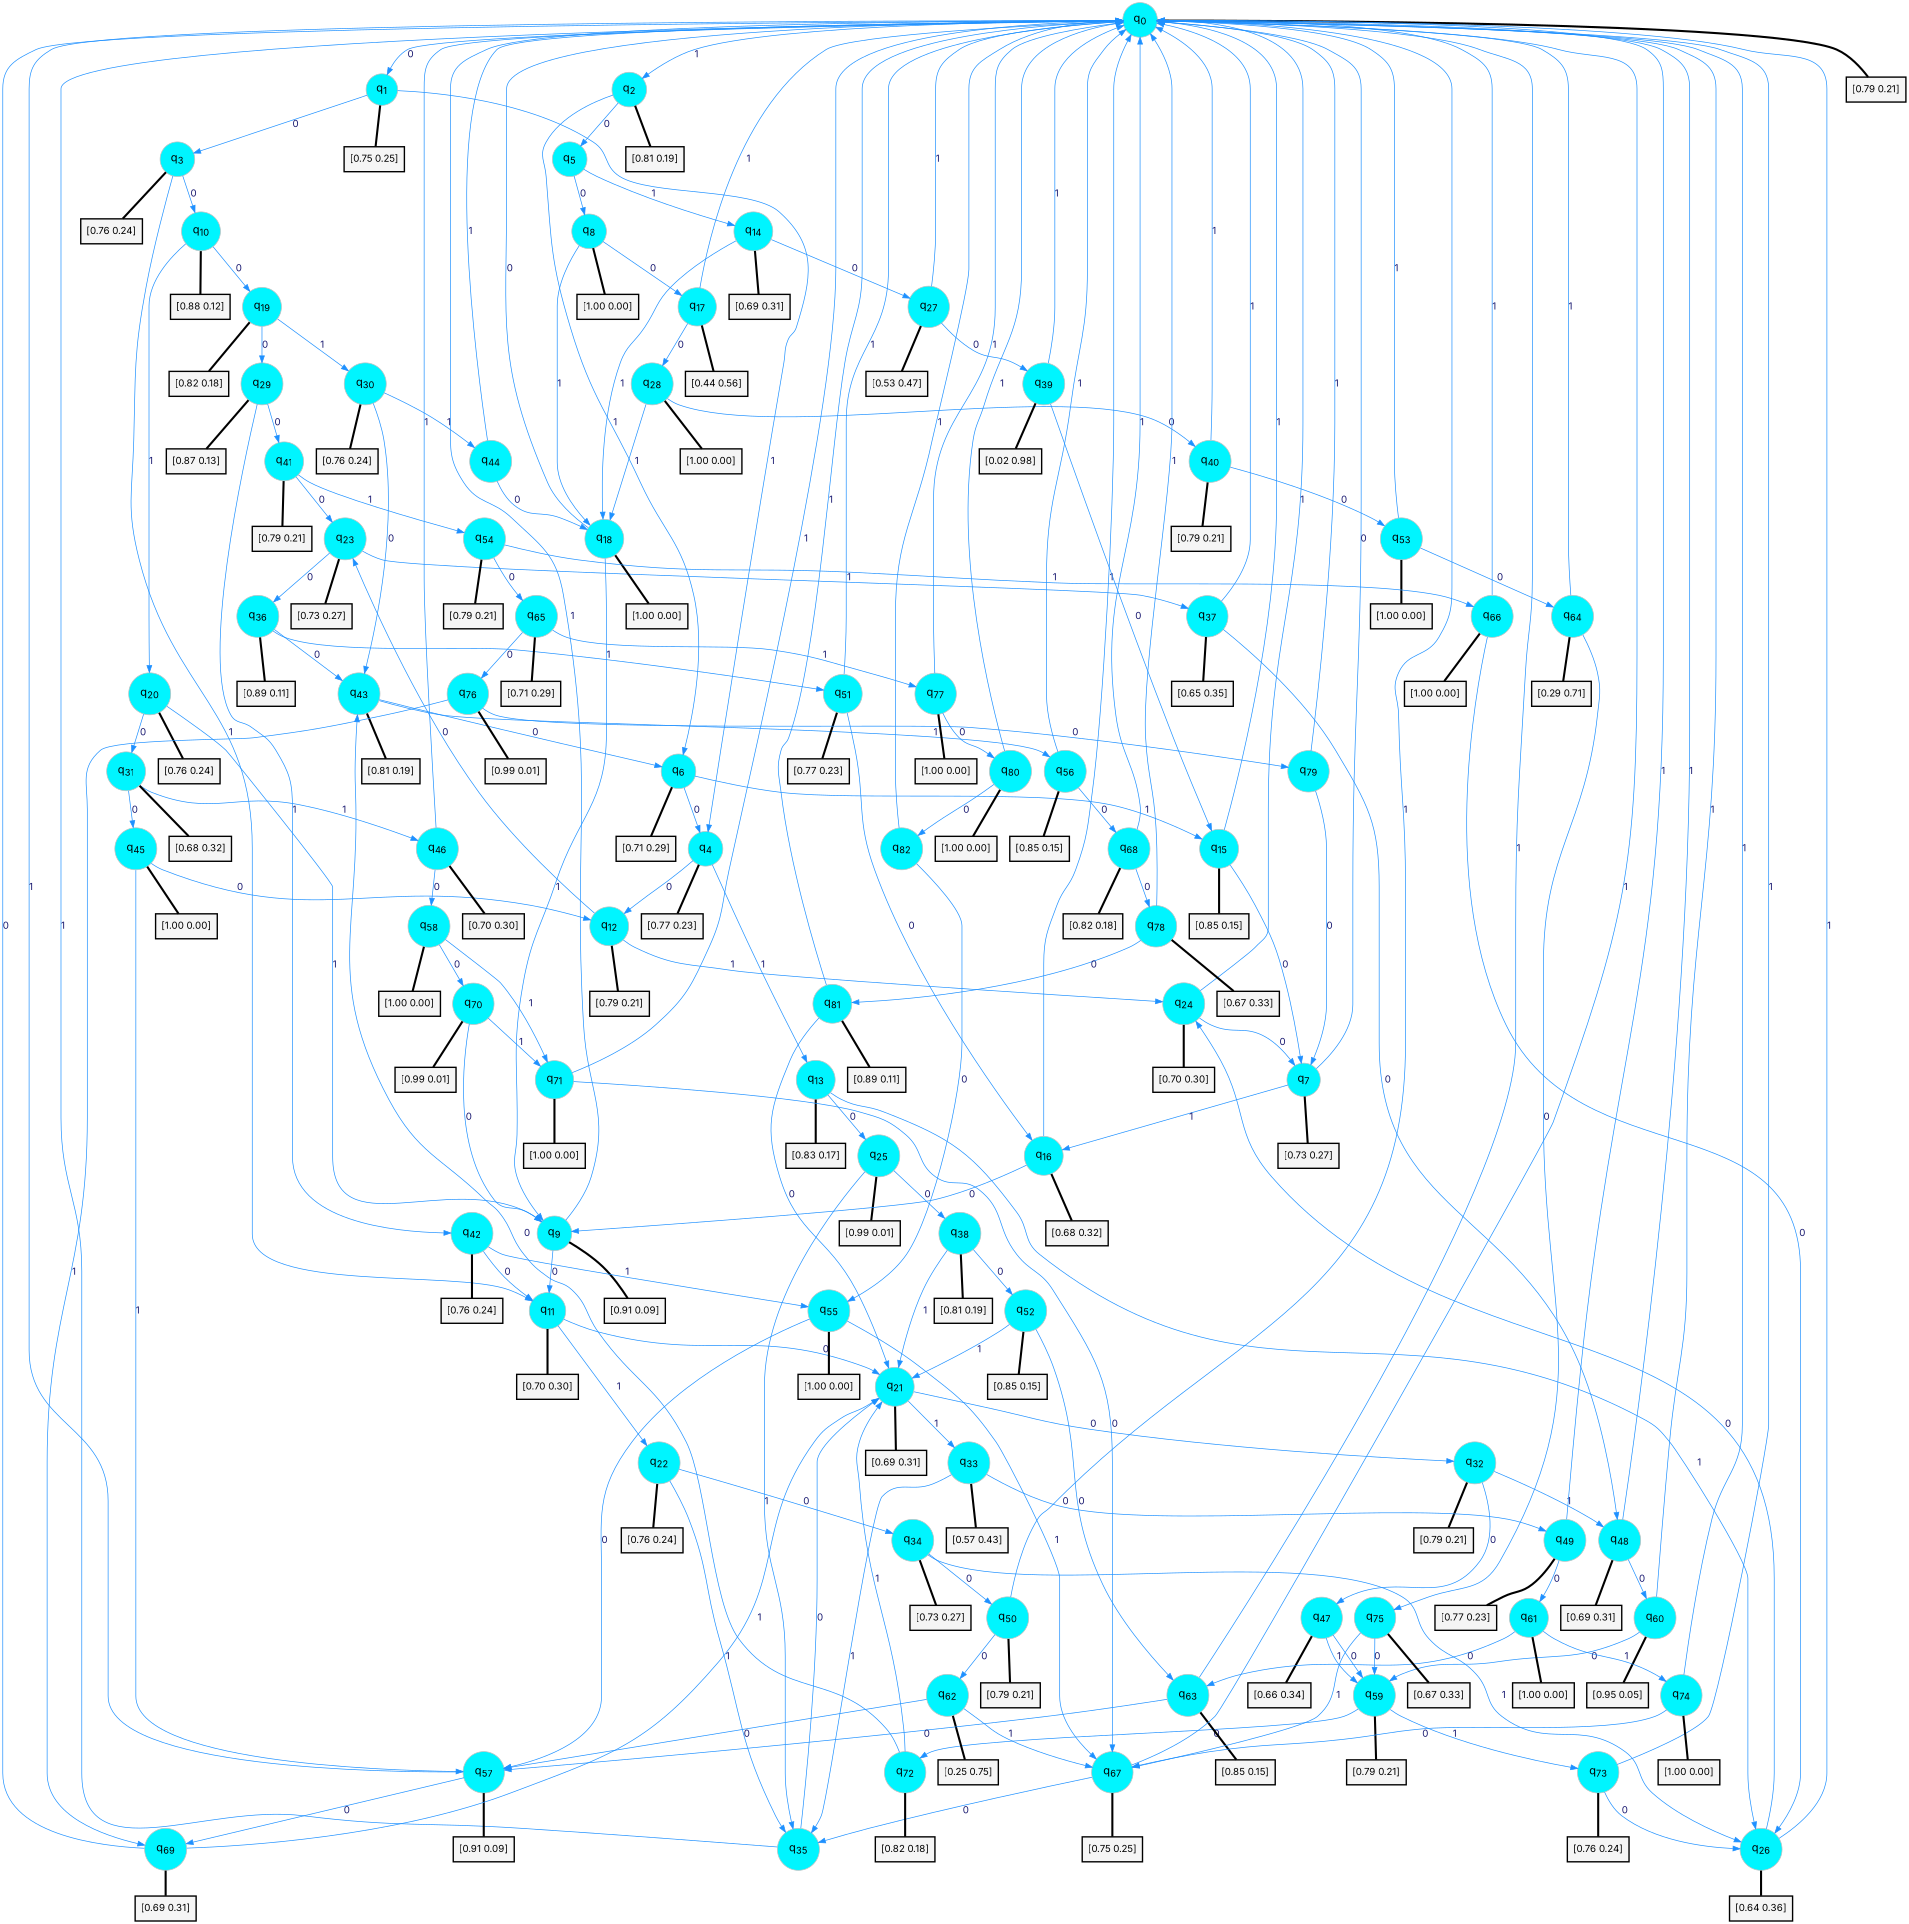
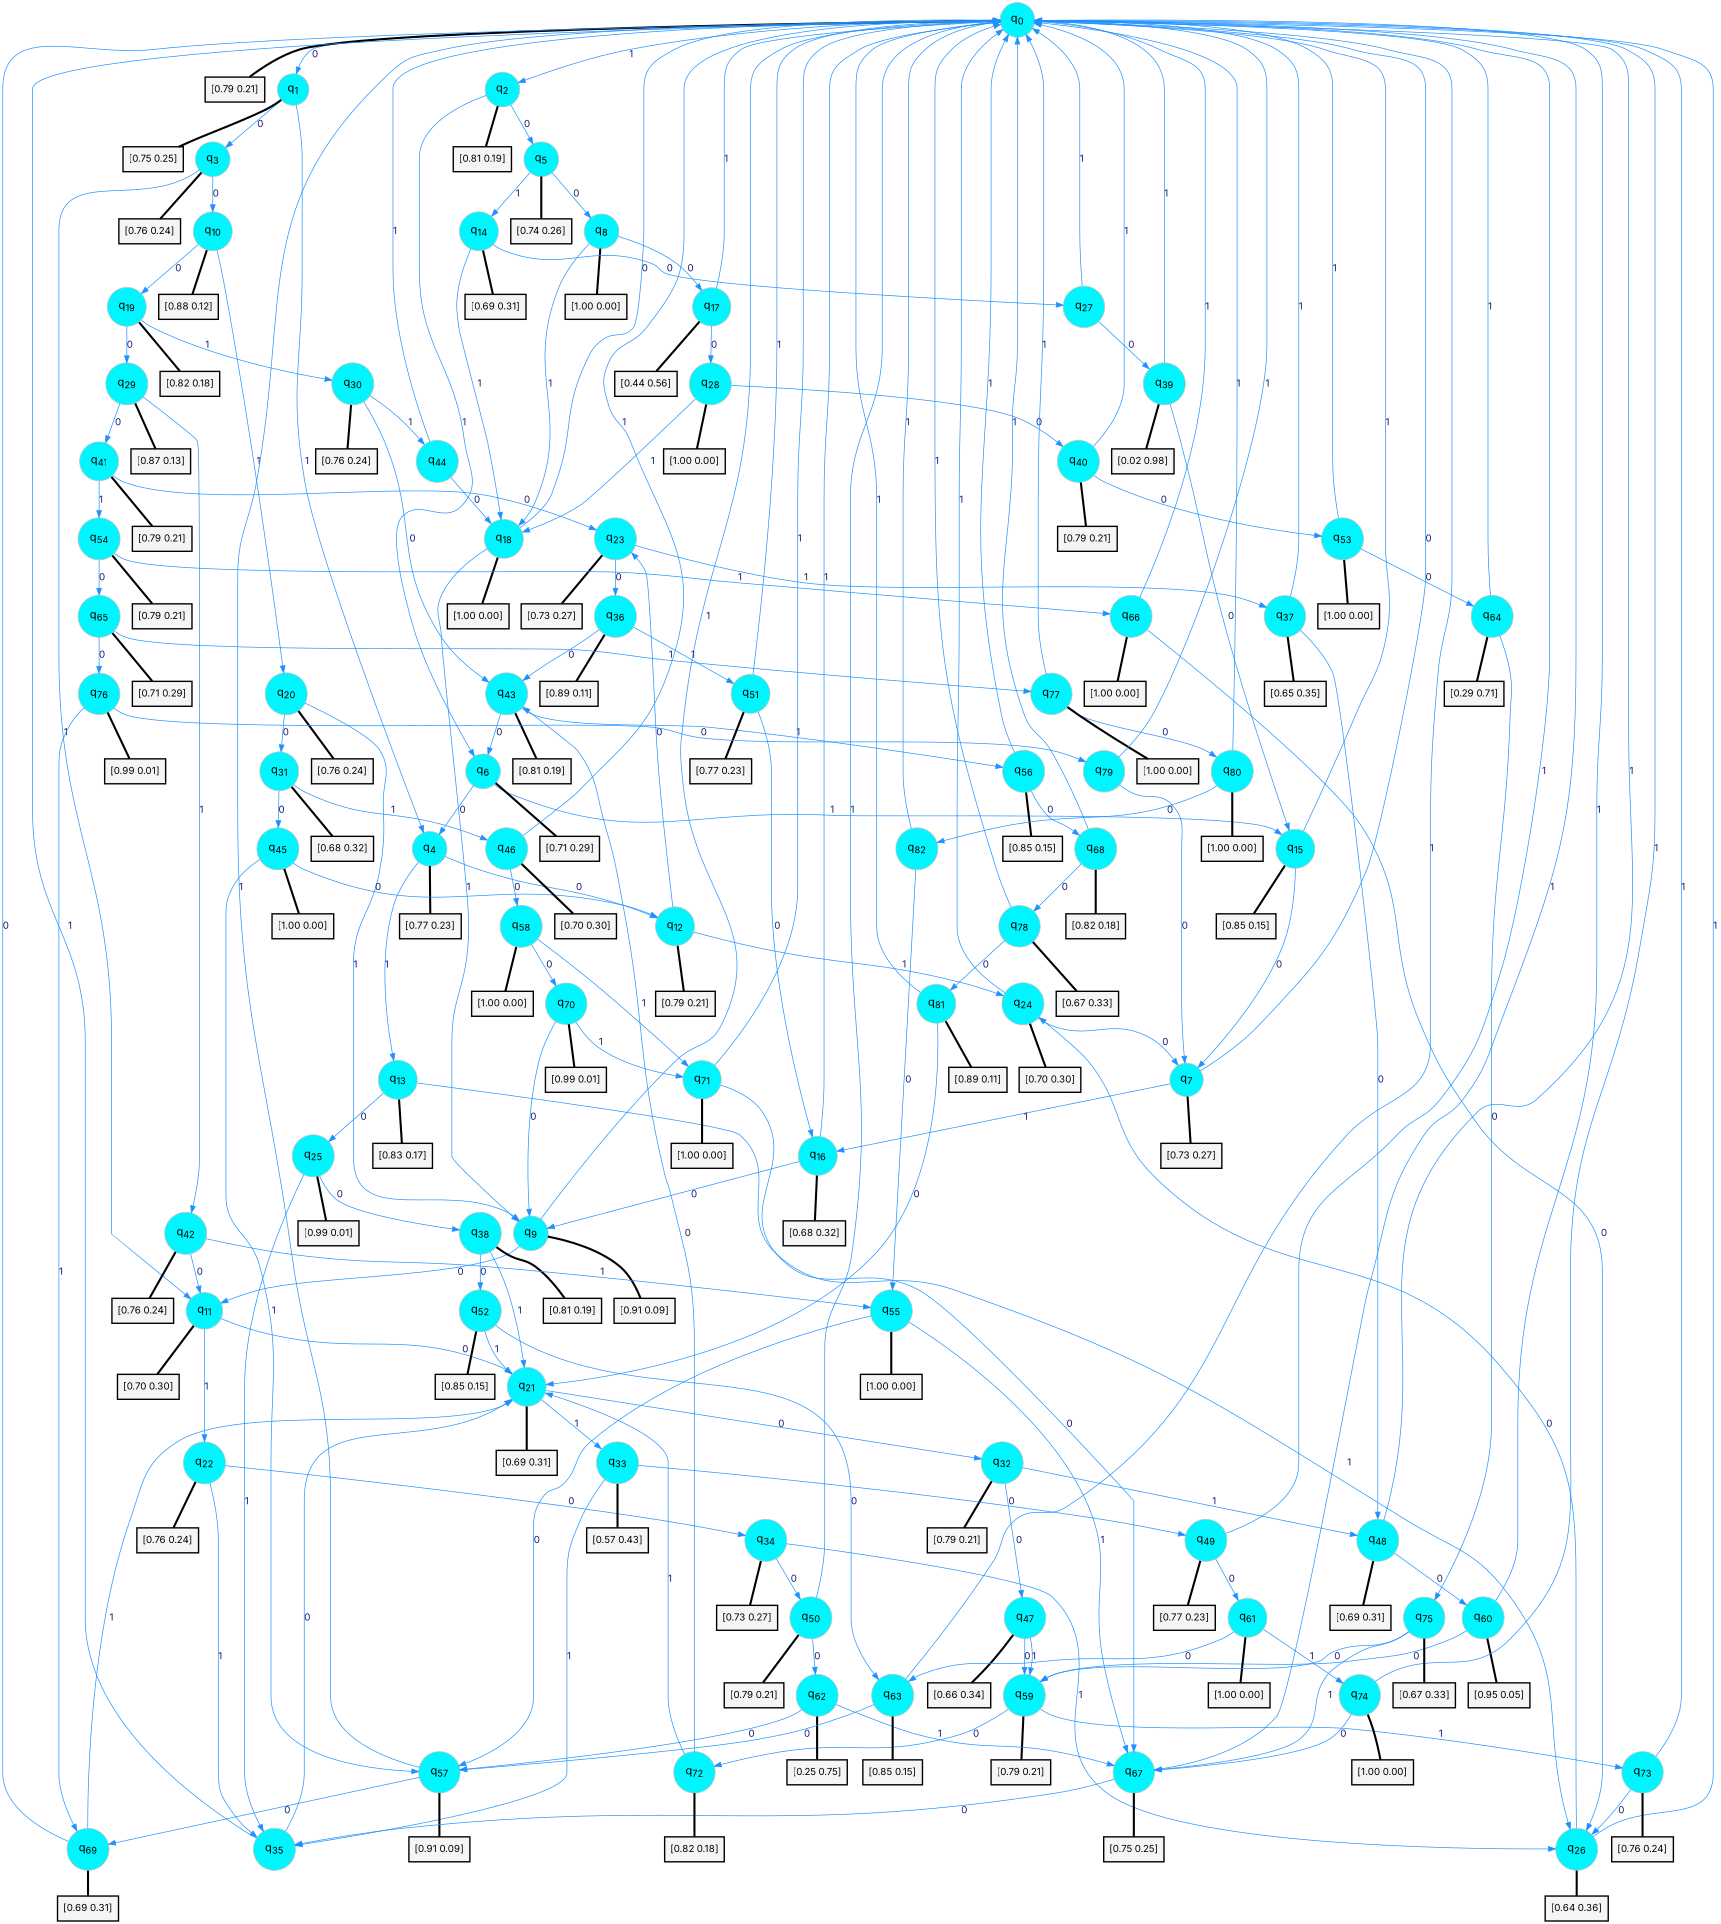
none -> (541, 231)
(897, 384) -> none
